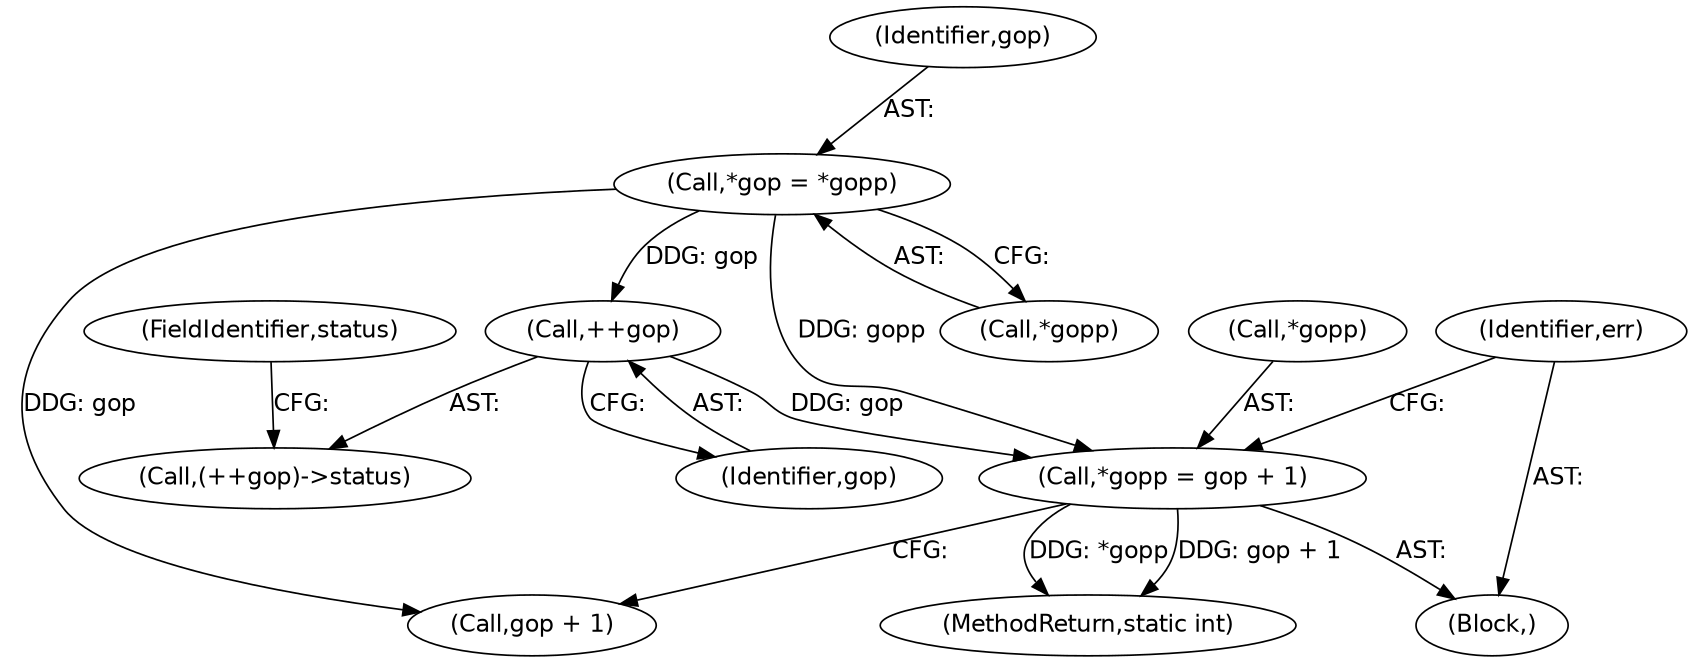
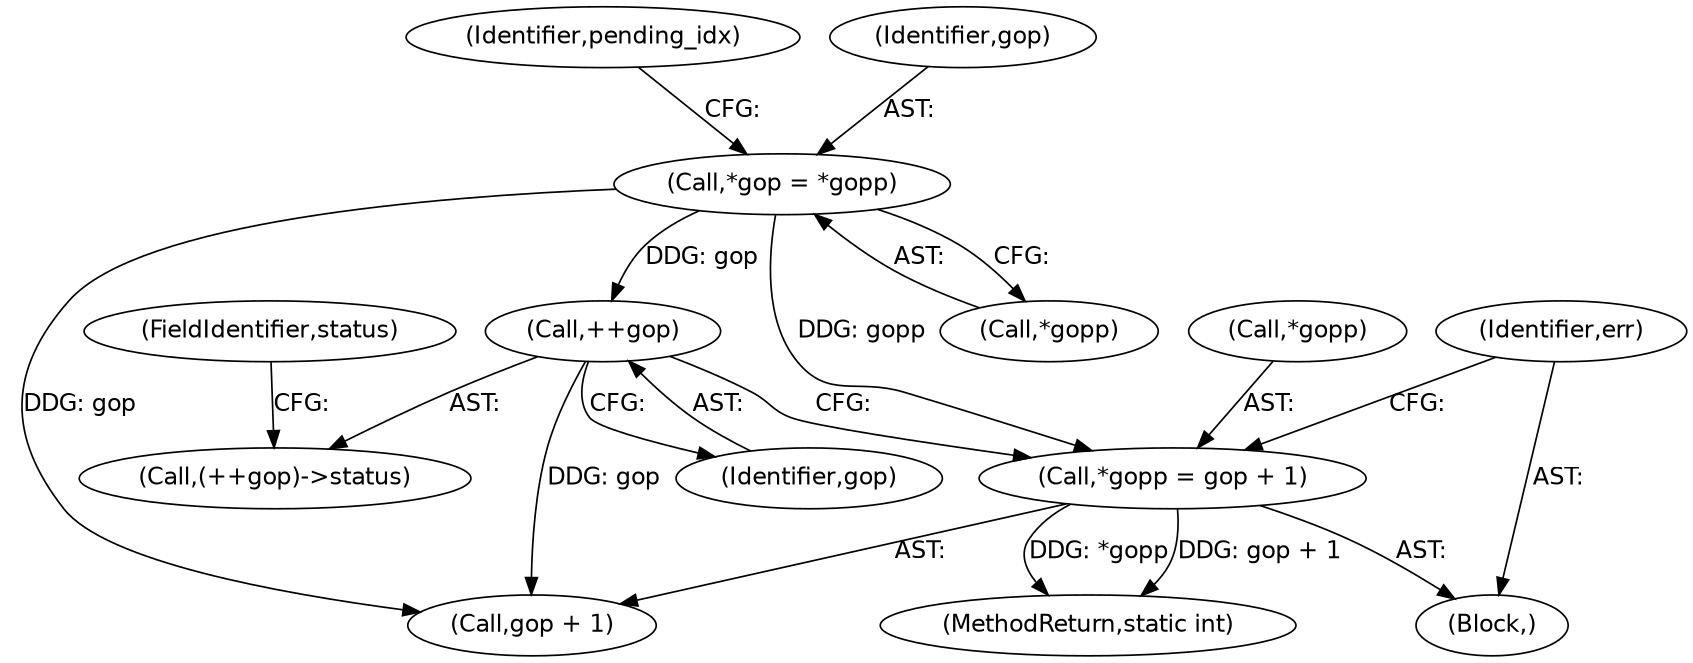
none -> (603, 37)
(847, 405) -> (847, 405)
none -> (543, 465)
(924, 552) -> (924, 552)
